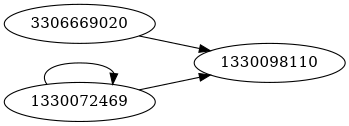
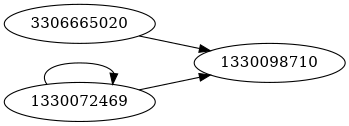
(80, 24) -> (80, 24)
(270, 63) -> (270, 63)
